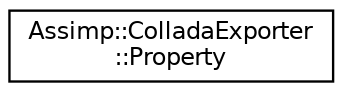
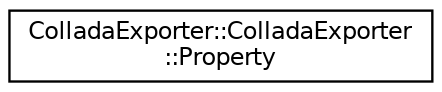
(171, 46) -> (221, 46)
